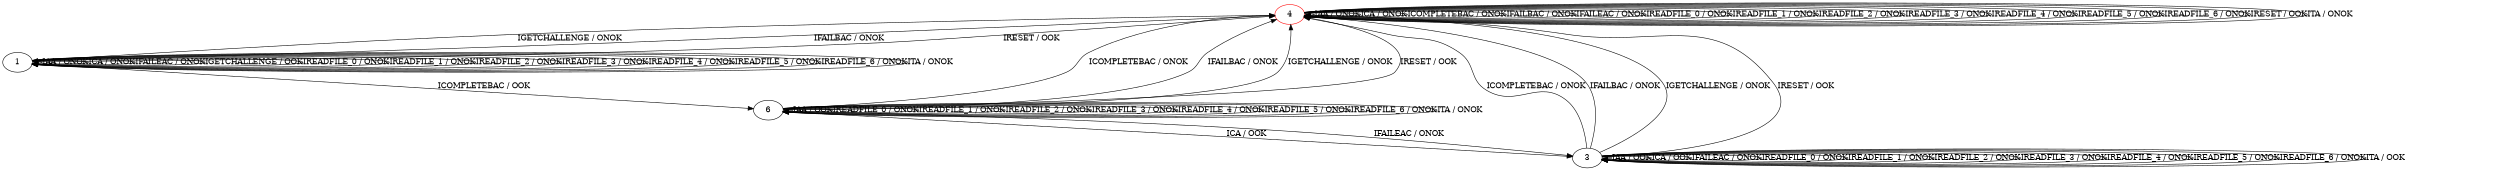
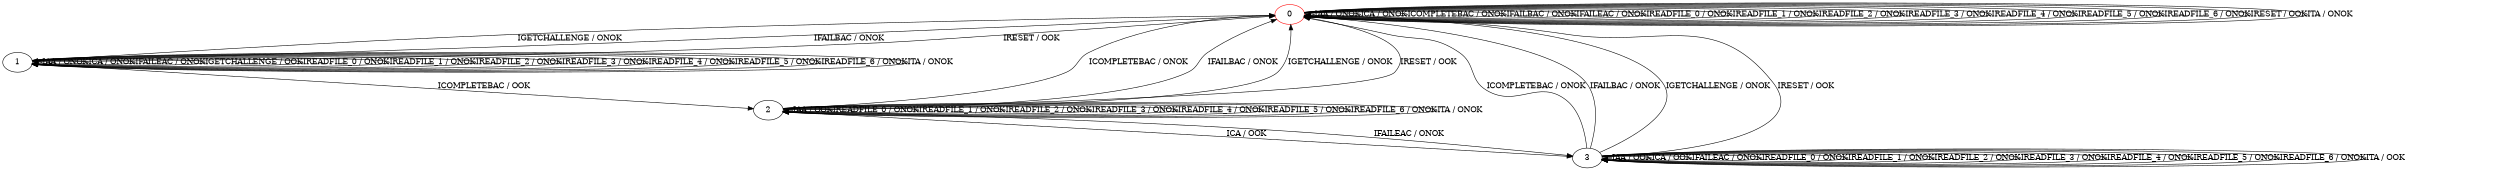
(1290, 14) -> (1290, 14)
(768, 110) -> (768, 110)
